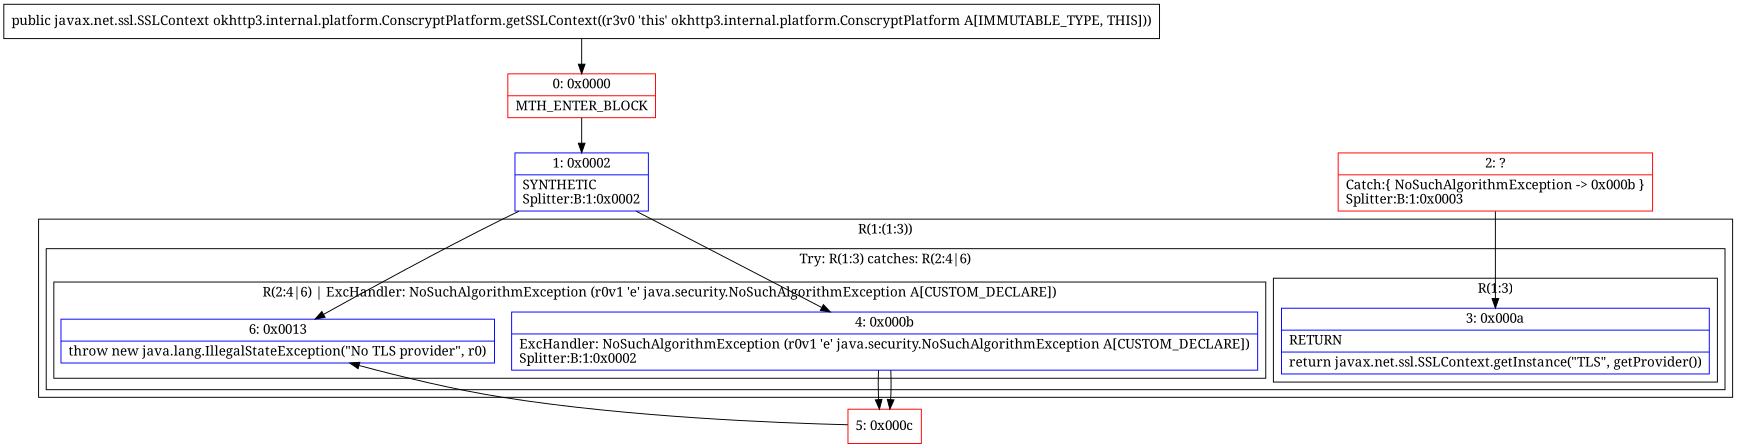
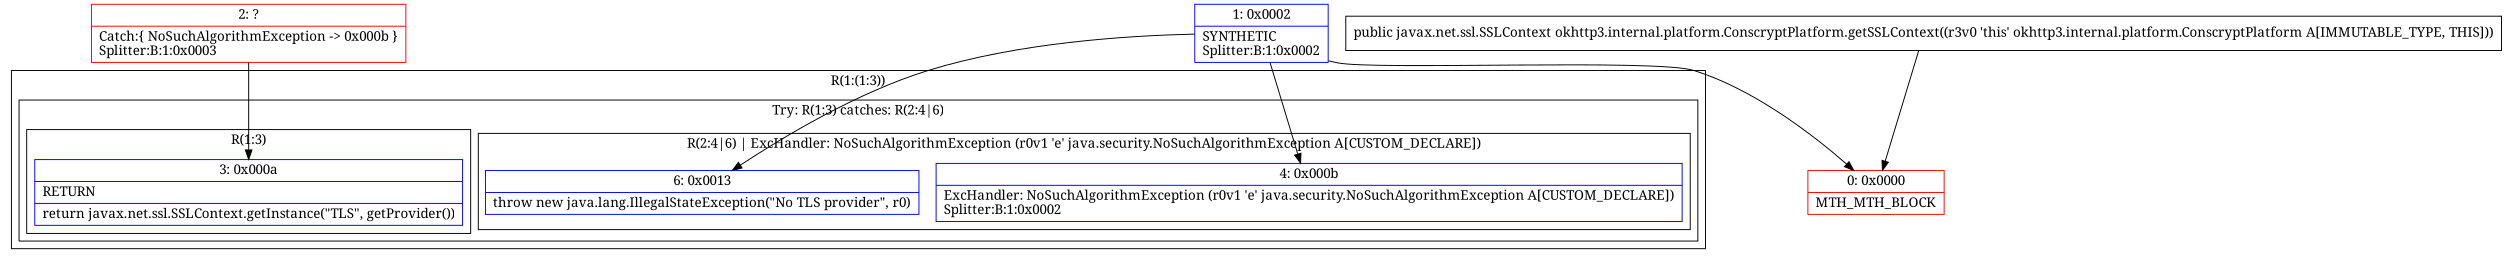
(582, 106) -> (1876, 203)
(582, 131) -> (1722, 81)
(885, 426) -> none
